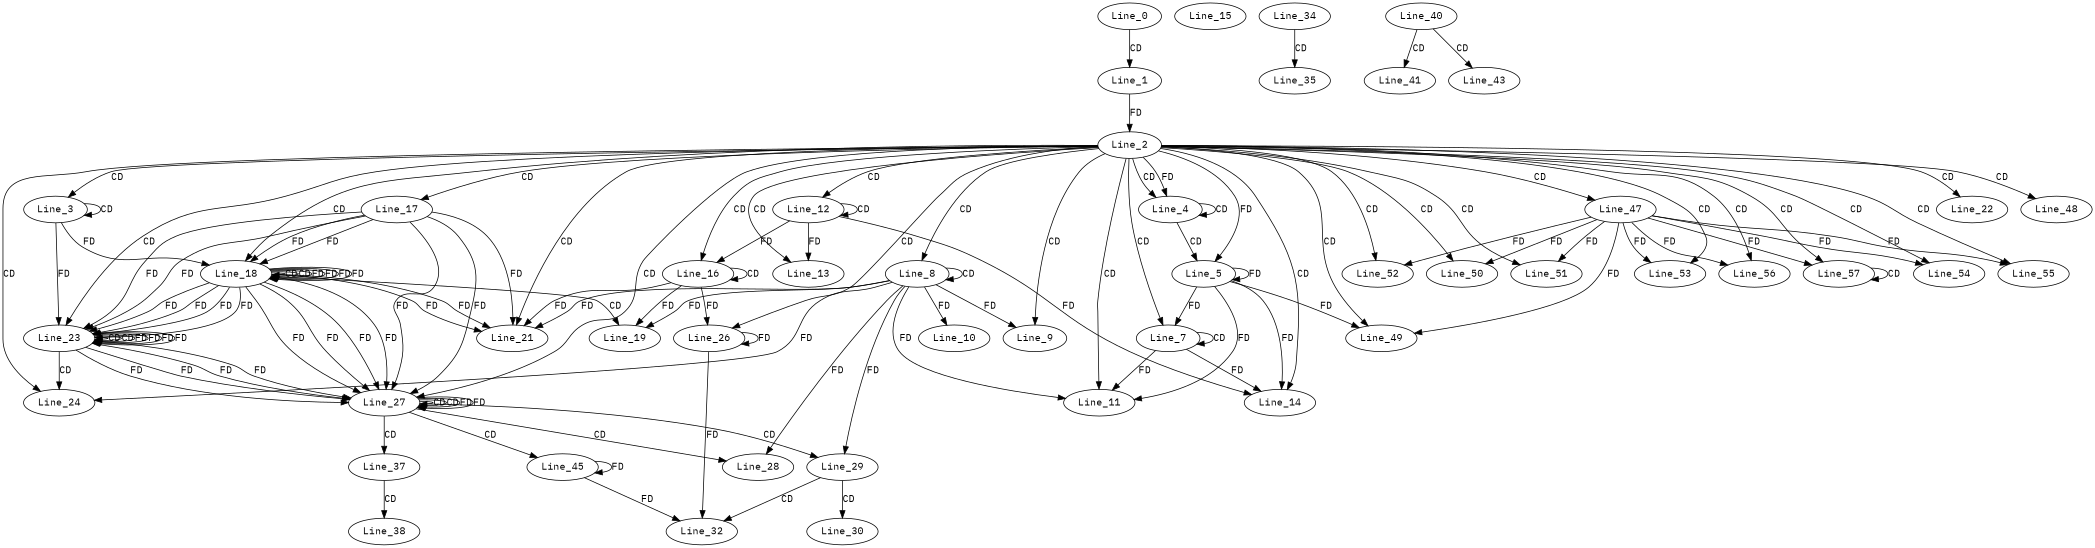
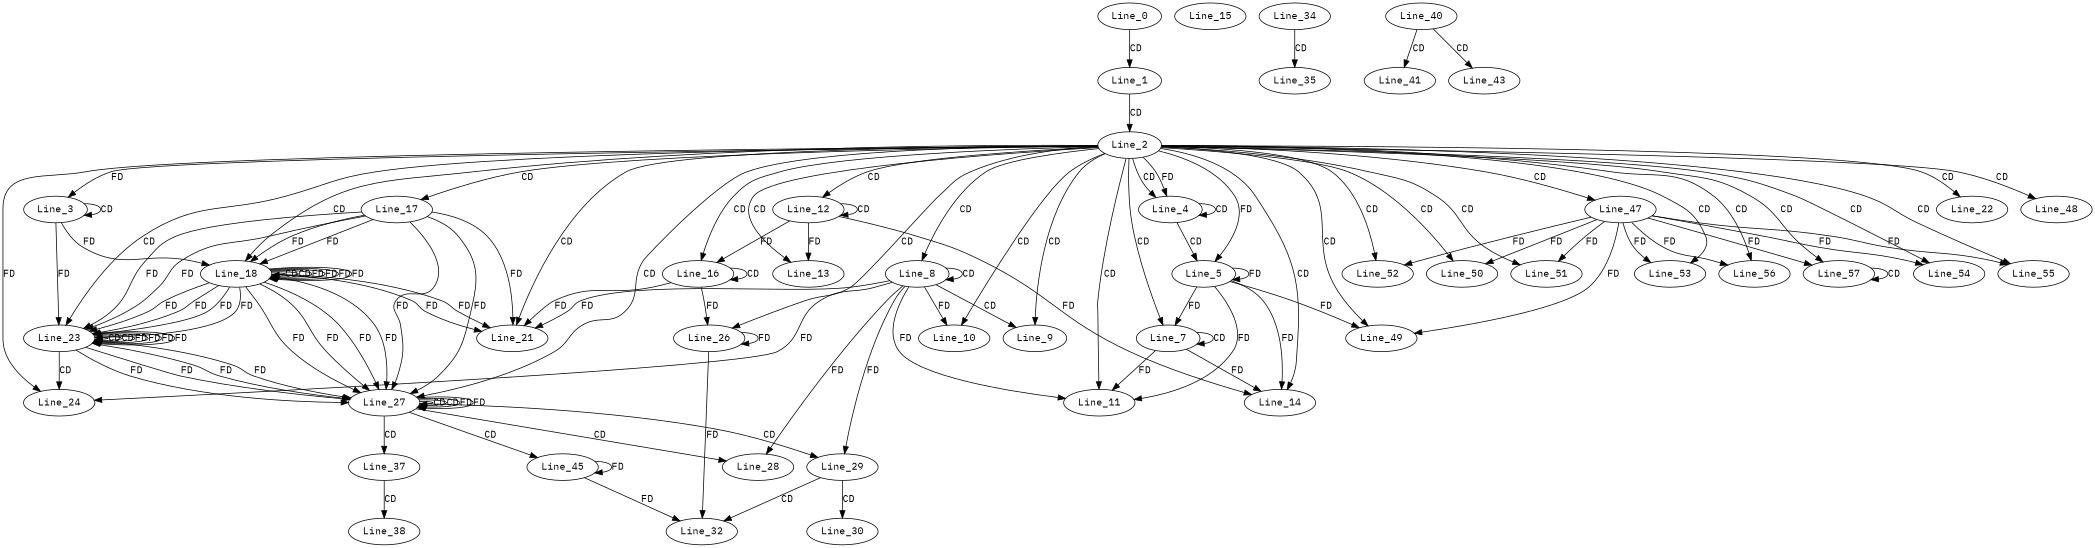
(1136, 113) -> (1136, 113)
(117, 177) -> (117, 177)
none -> (1025, 226)
(9, 274) -> (9, 274)
(990, 306) -> (990, 306)
(625, 338) -> none
